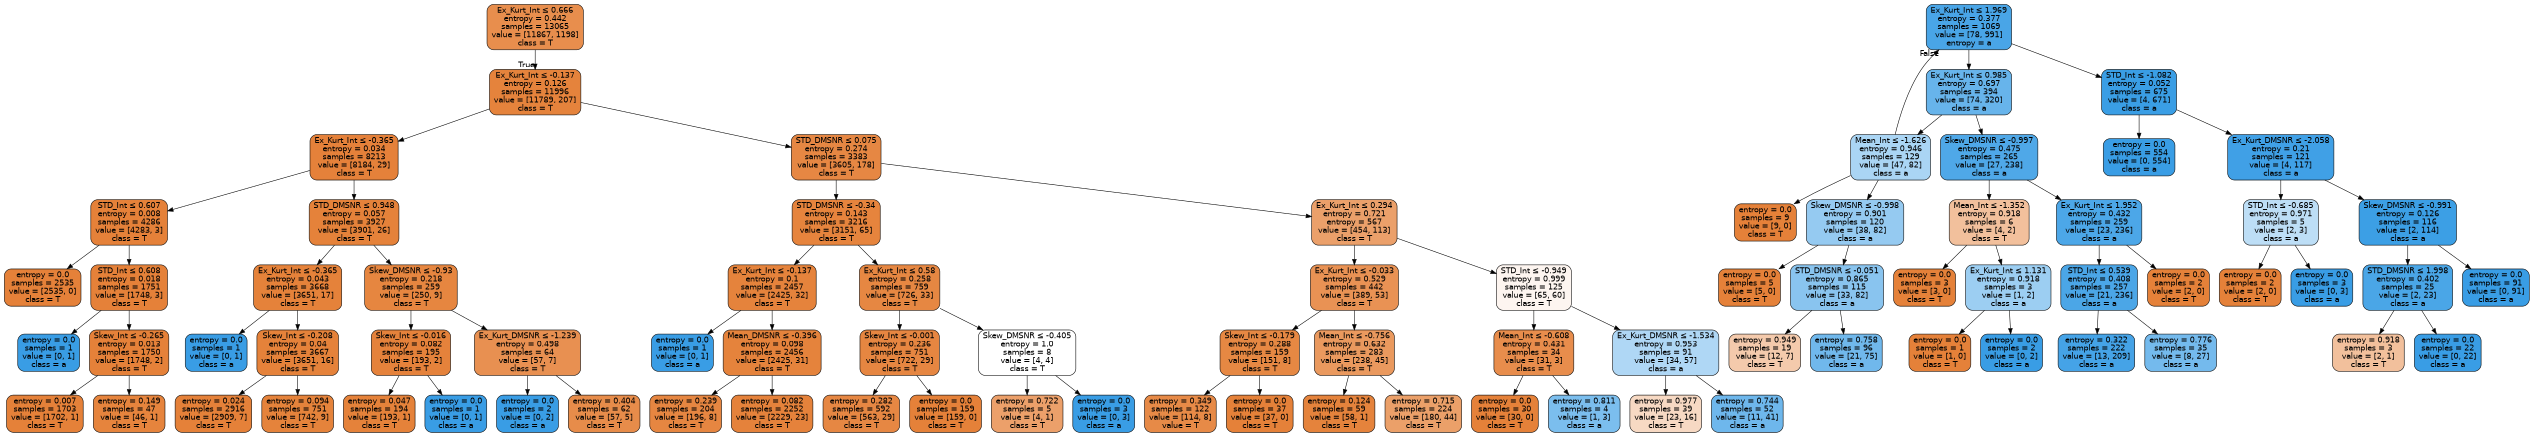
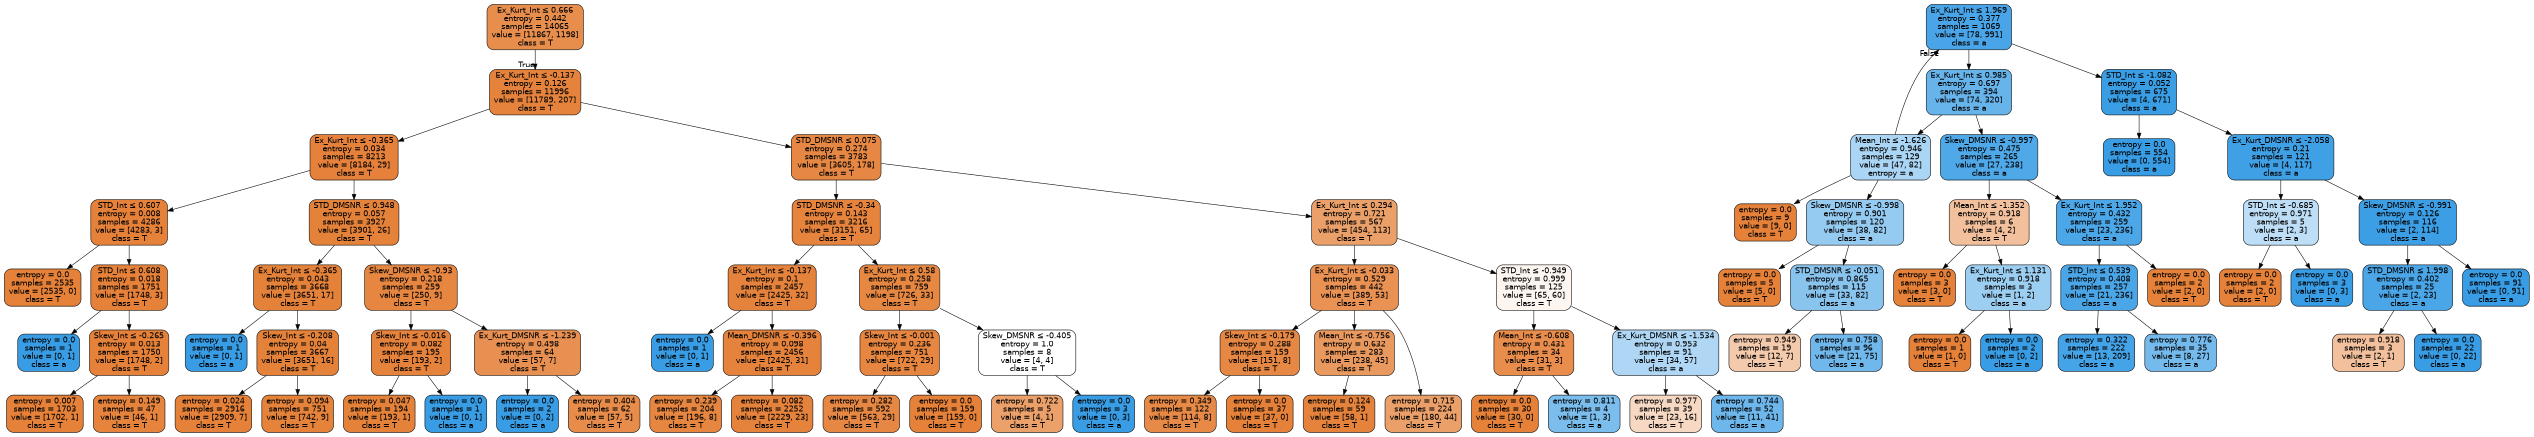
(535, 27) -> (535, 27)
(1969, 43) -> (1969, 43)
(836, 157) -> (836, 157)
(1891, 173) -> (1891, 173)
(1354, 222) -> (1354, 222)
(1389, 383) -> (1408, 347)
(1180, 426) -> (1180, 426)
